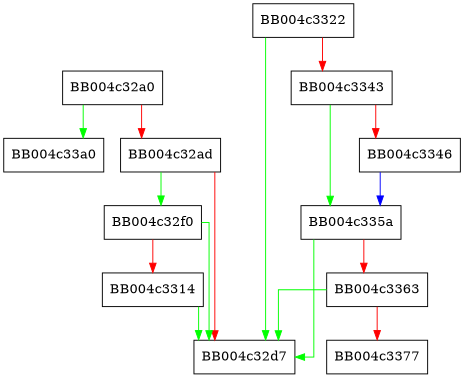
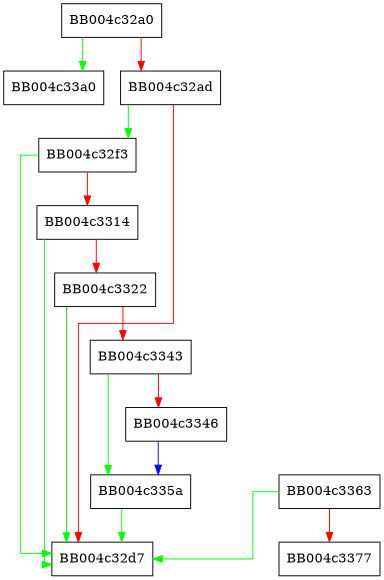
(153, 222) -> (87, 155)
none -> (96, 251)
(364, 251) -> none
